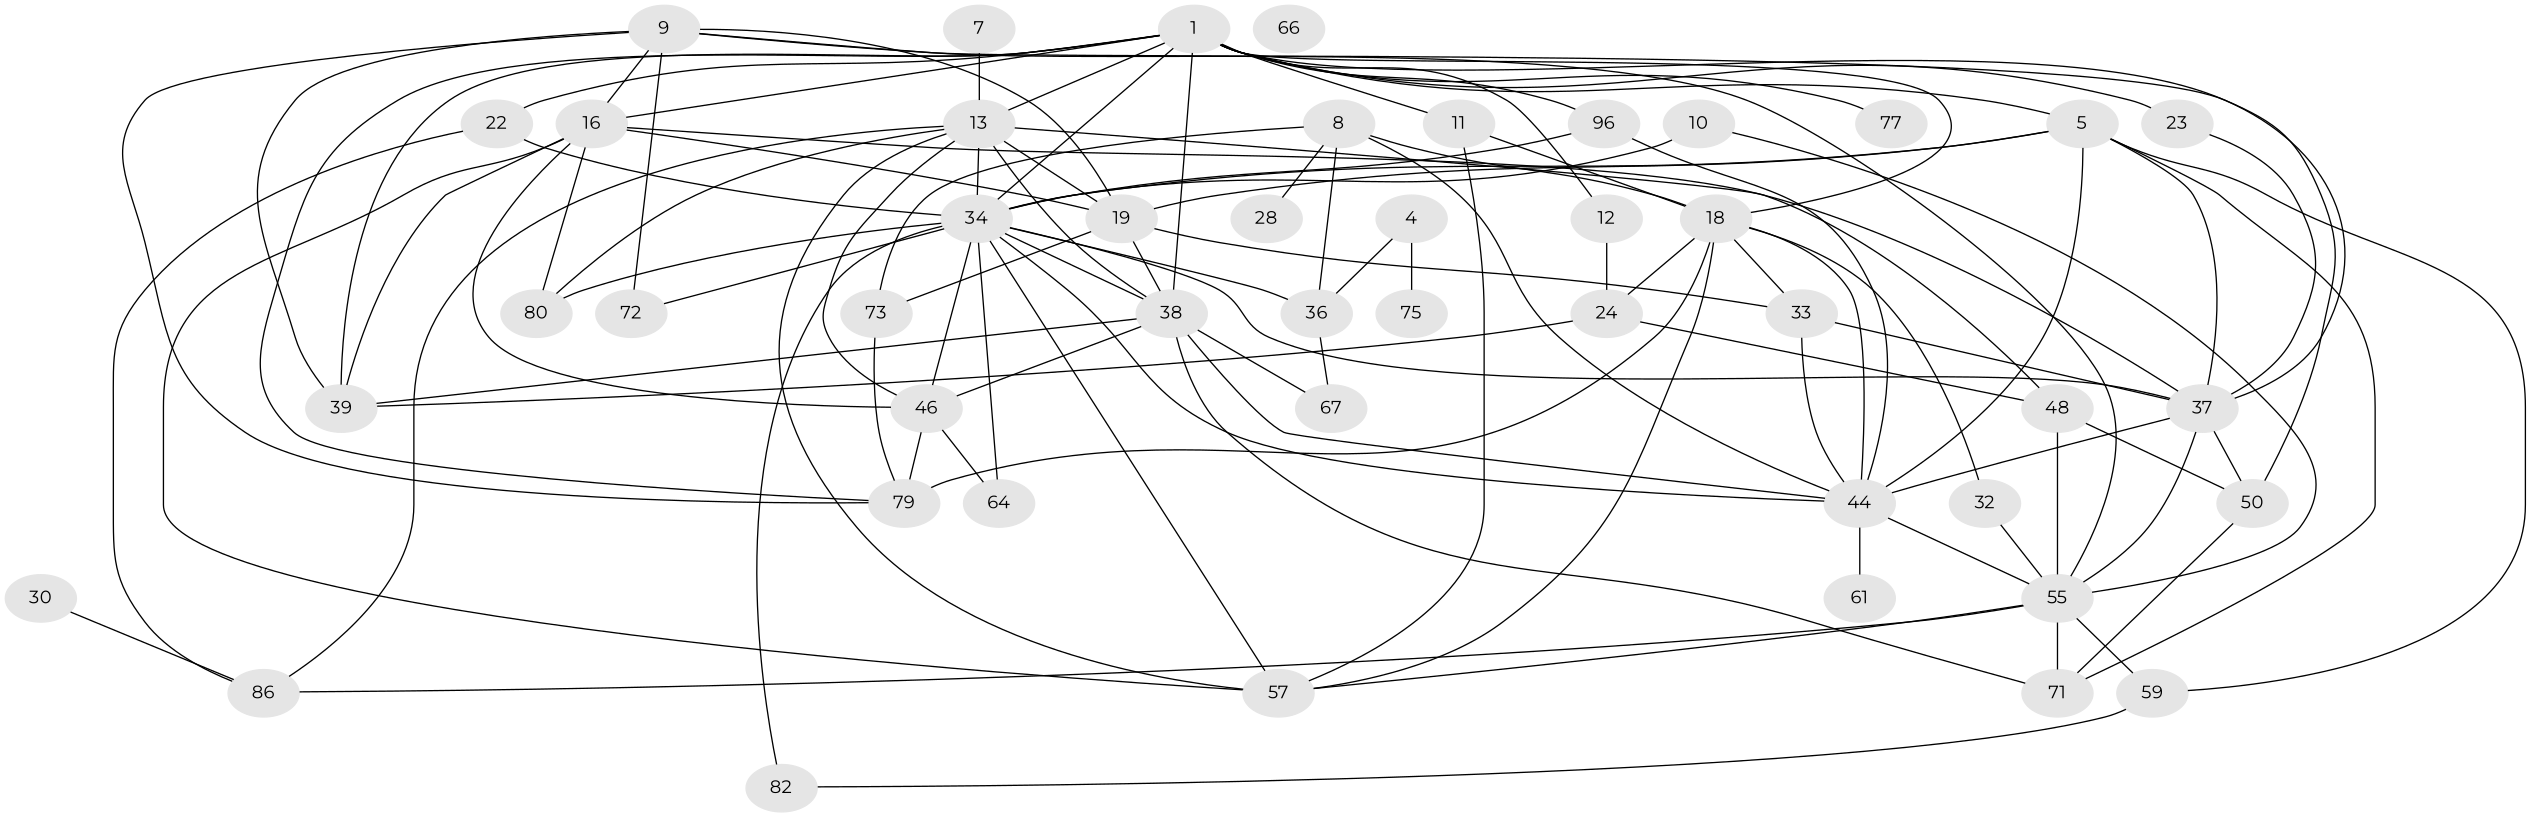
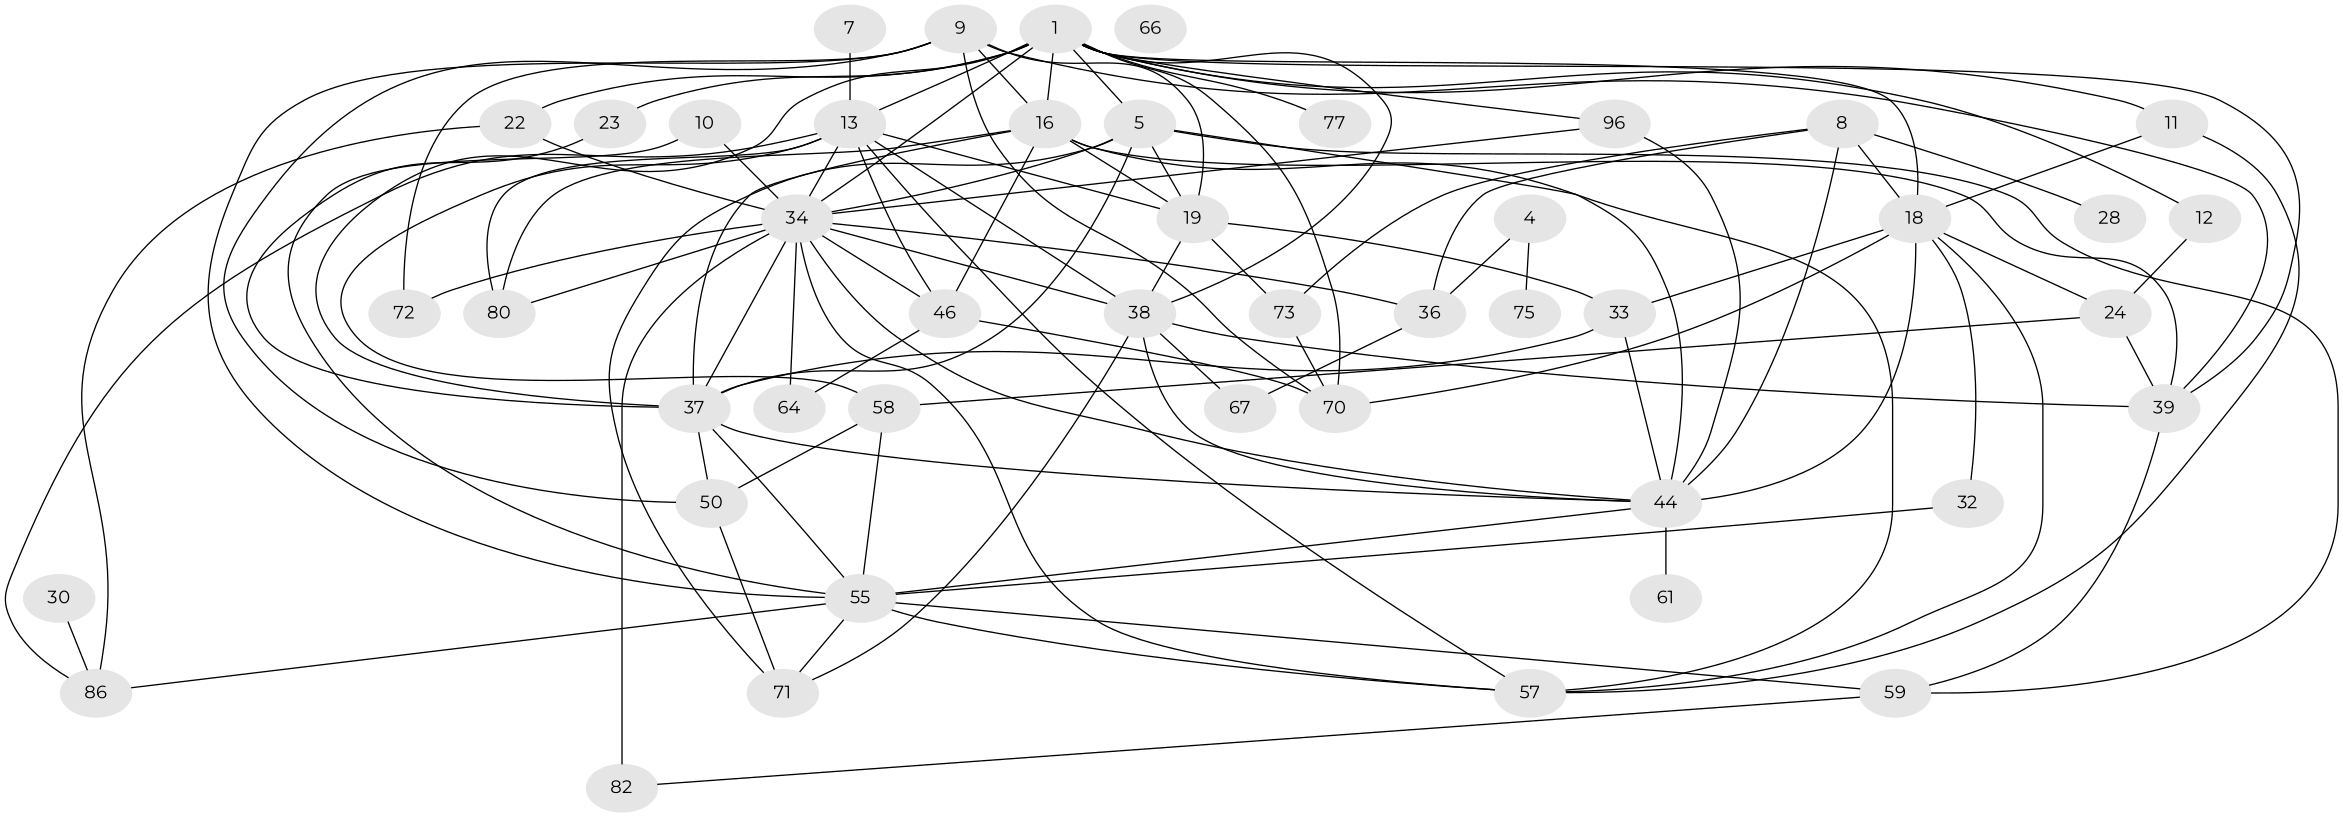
(1049, 361) -> none
(2057, 409) -> (884, 409)
(904, 503) -> (1335, 409)
none -> (2084, 597)
